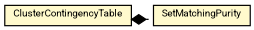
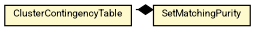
(149, 19) -> (135, 10)
